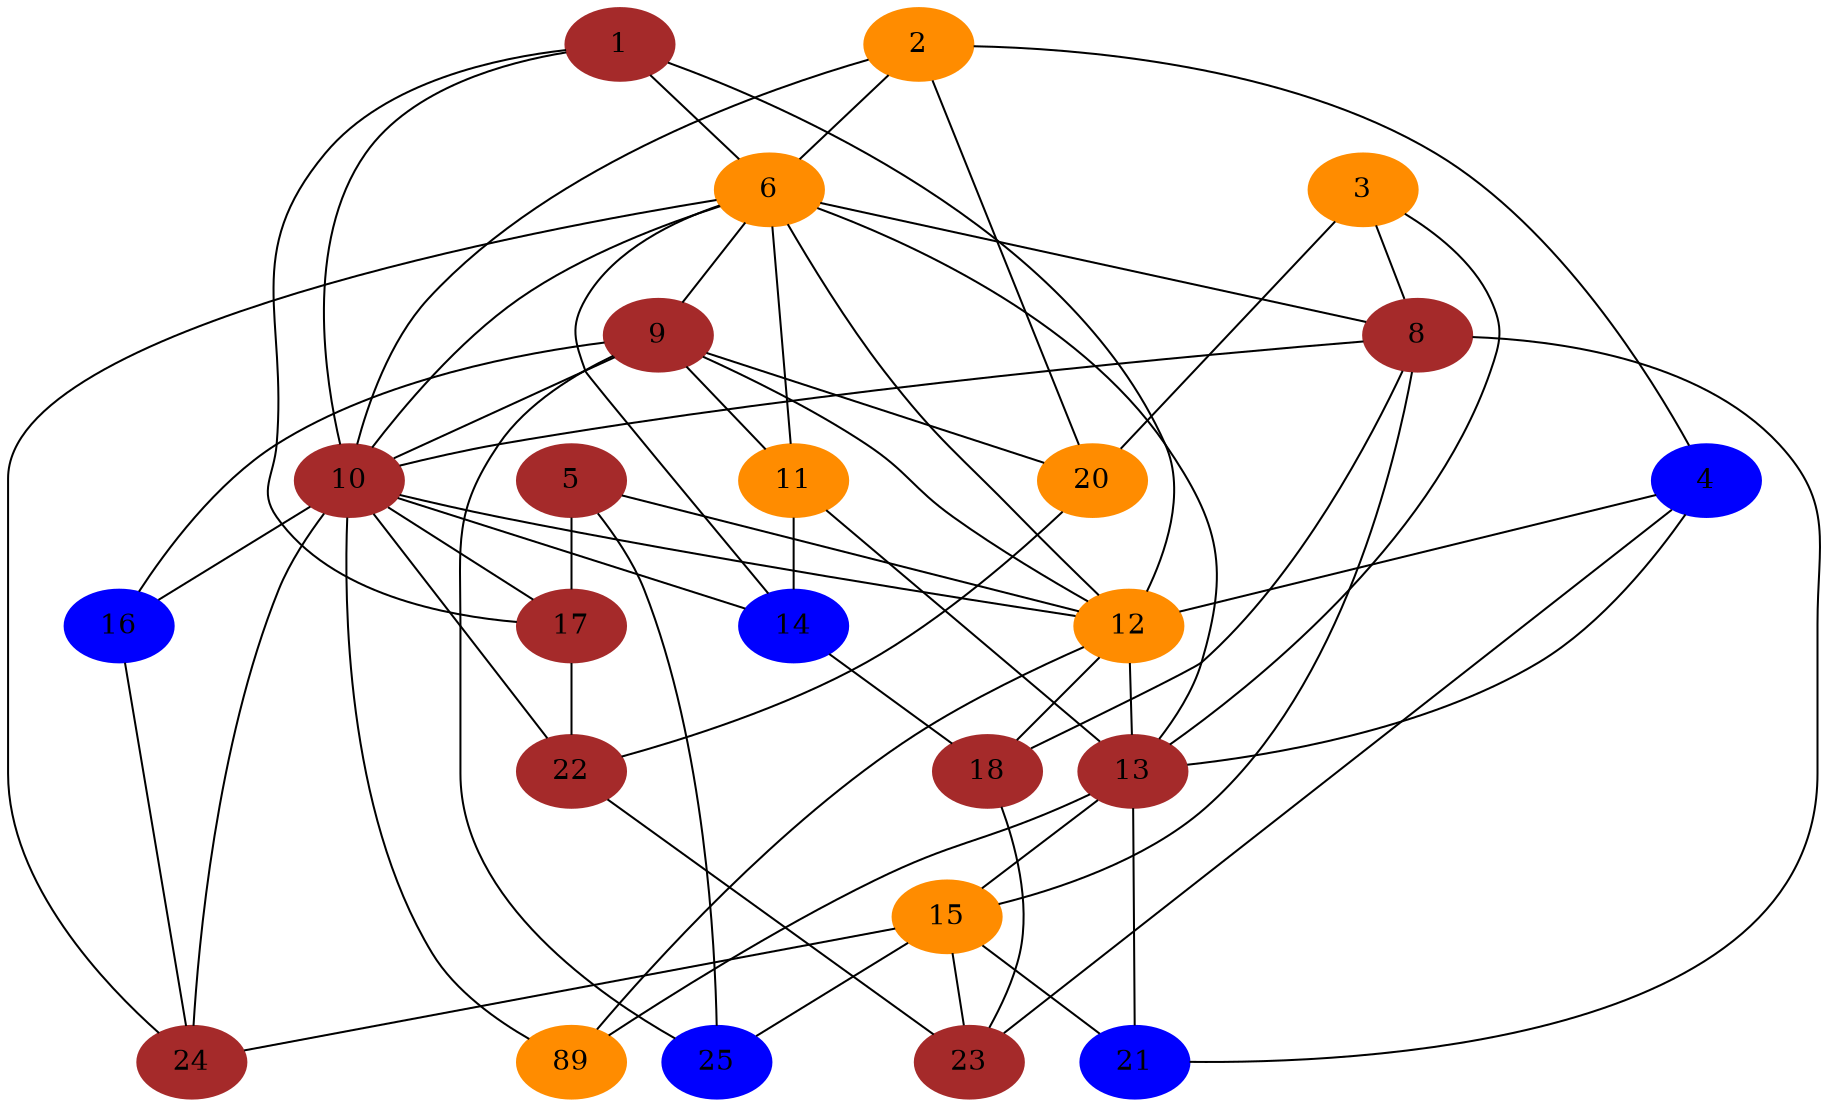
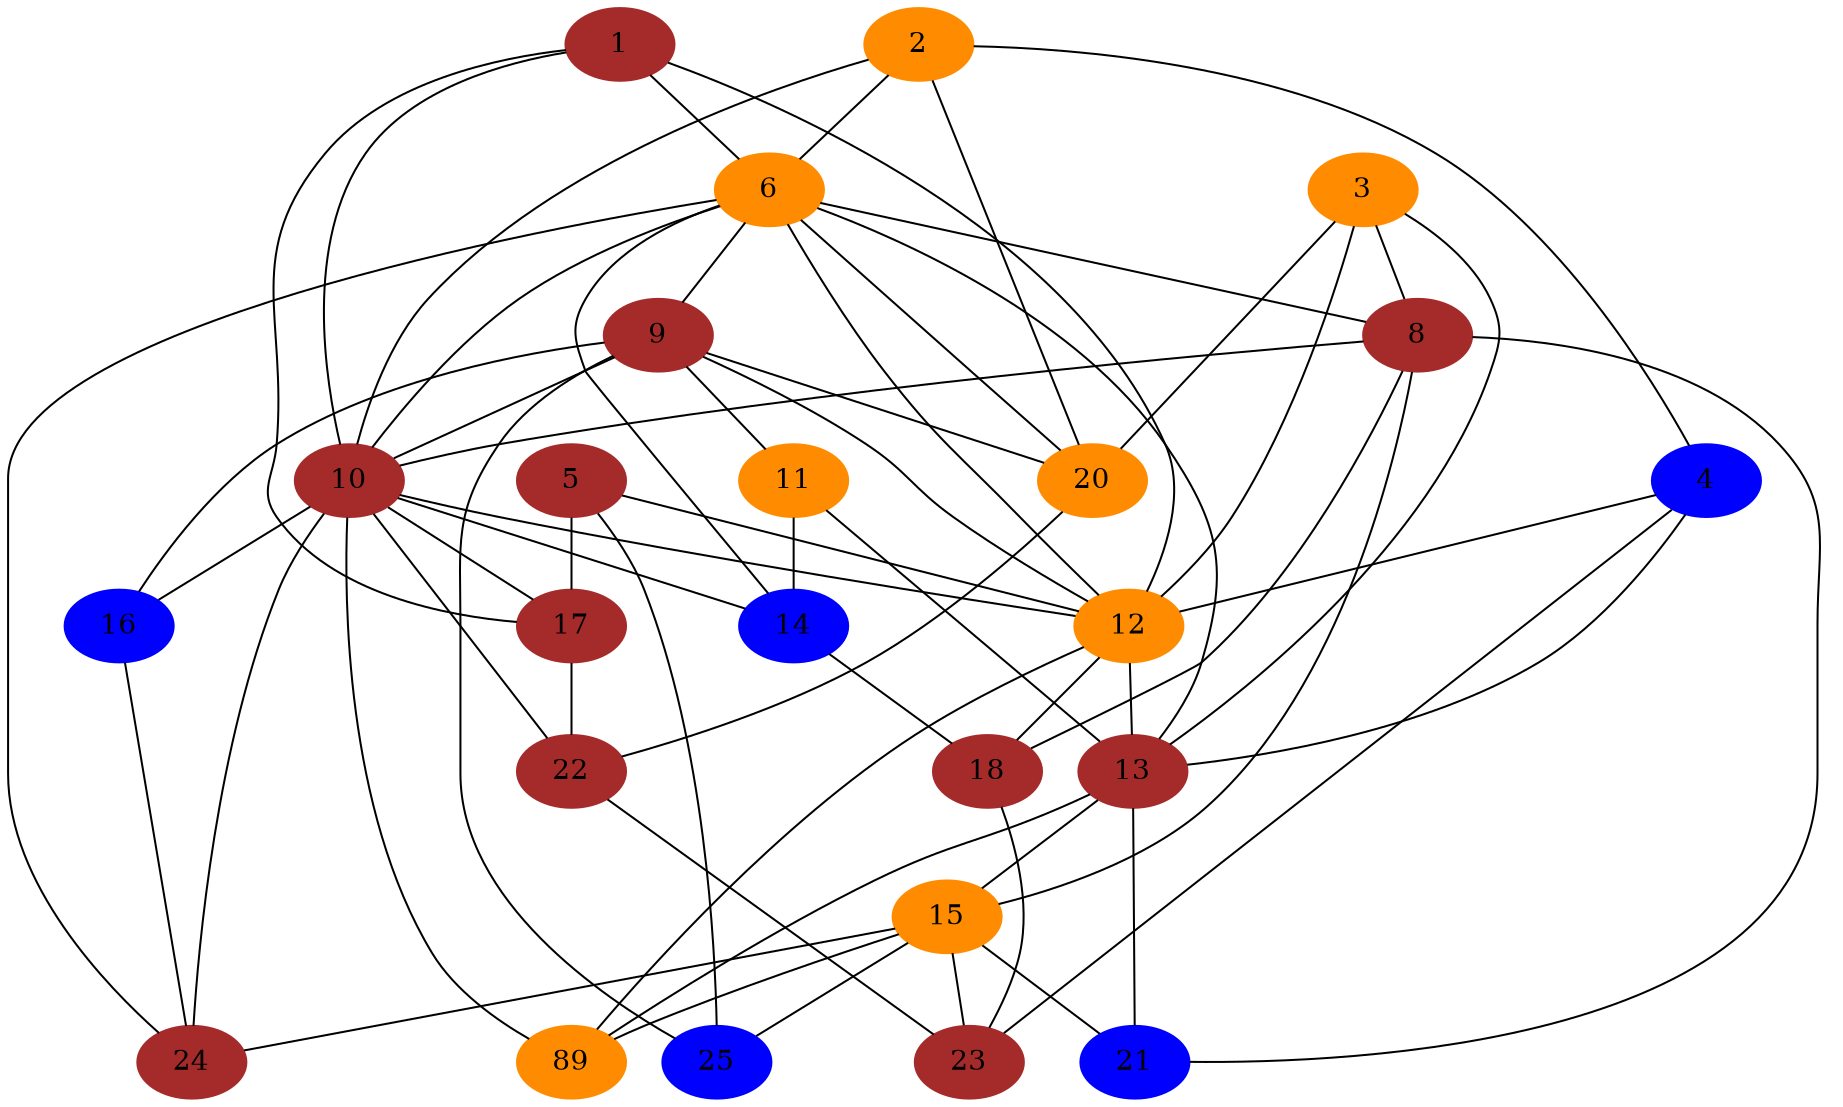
(782, 335) -> (931, 335)
none -> (1282, 425)
none -> (755, 983)
